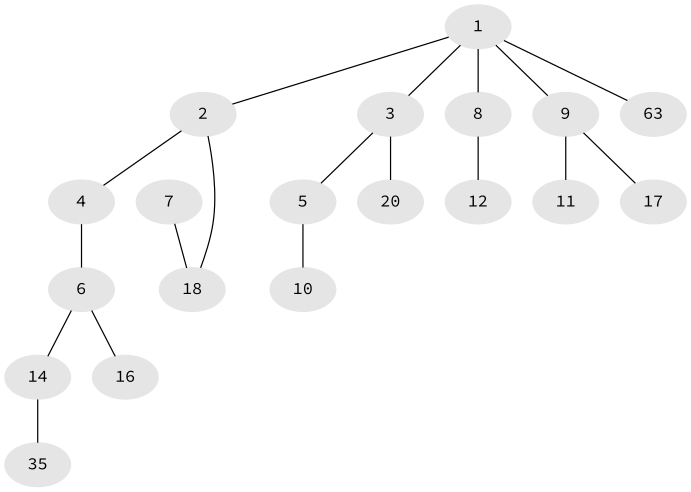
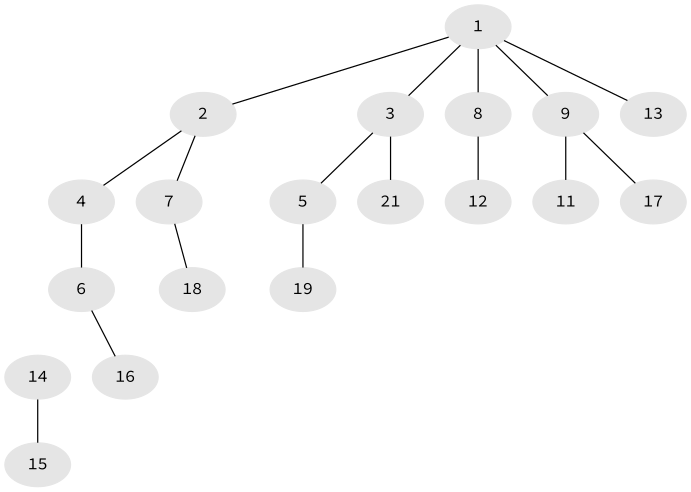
(653, 114) -> (653, 114)
(391, 202) -> (391, 202)
(215, 203) -> (186, 158)
(303, 290) -> (303, 290)
(60, 333) -> none
(38, 465) -> (38, 465)
